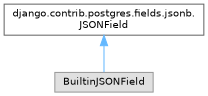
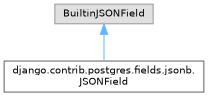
(104, 59) -> (104, 48)
